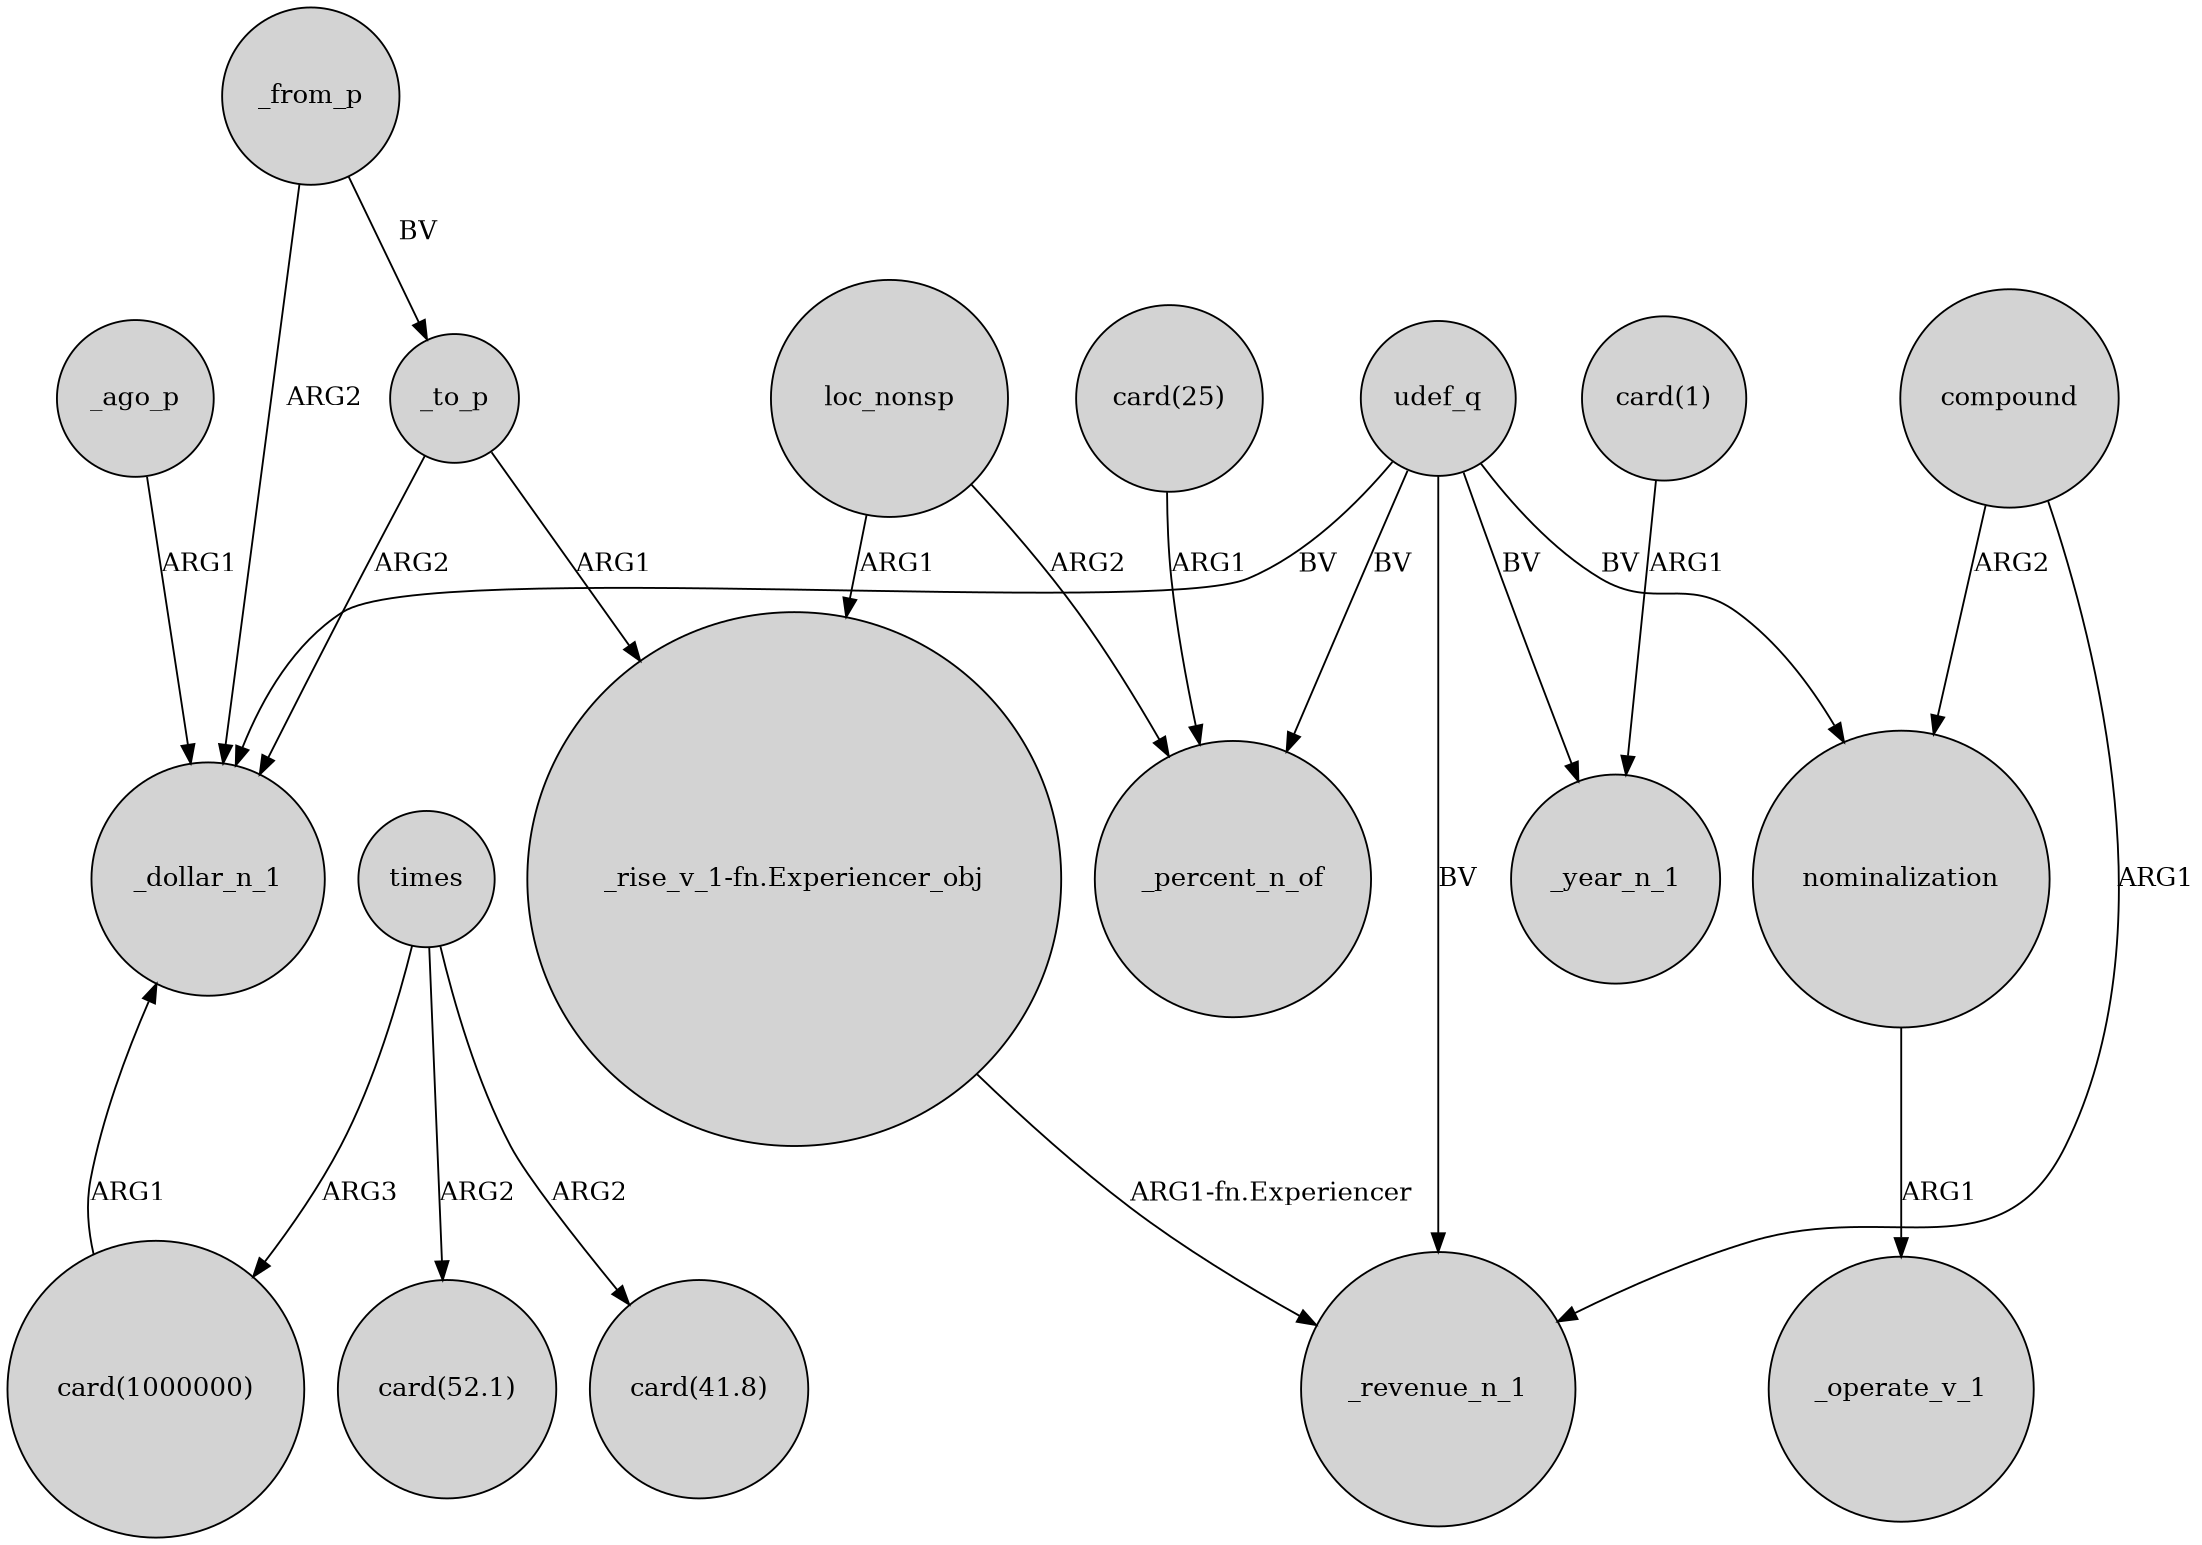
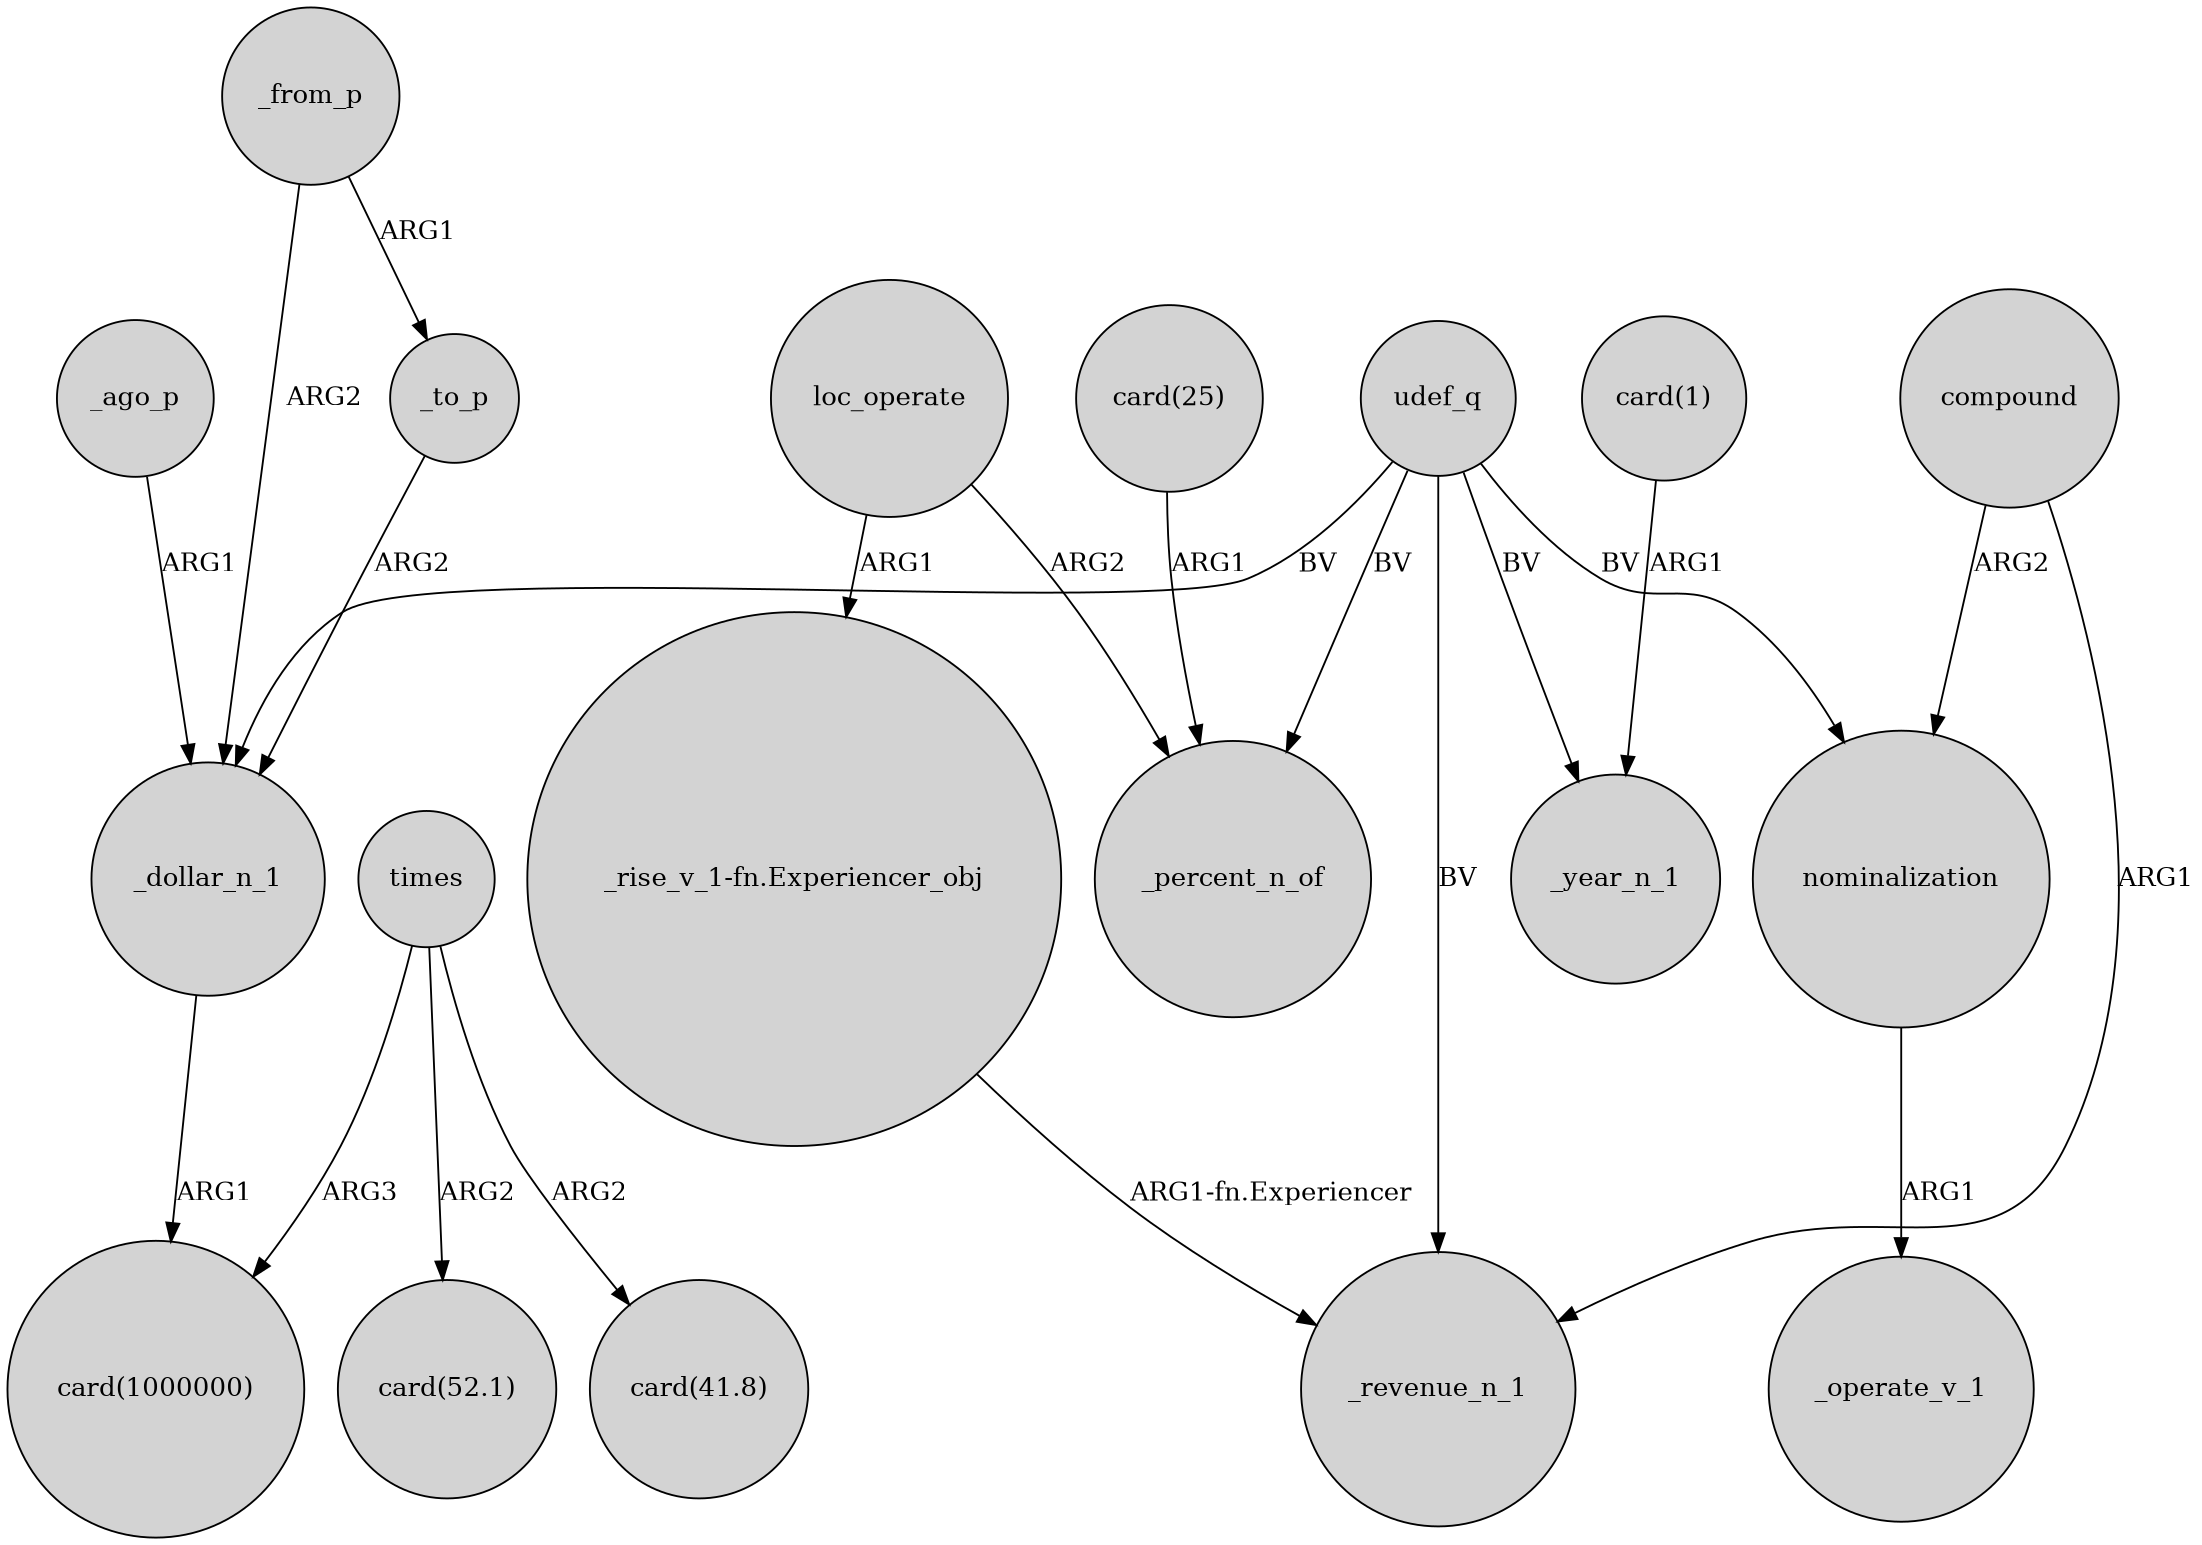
(418, 232) -> (418, 232)
(889, 398) -> (889, 398)
(560, 549) -> none
(104, 1125) -> (185, 1109)
